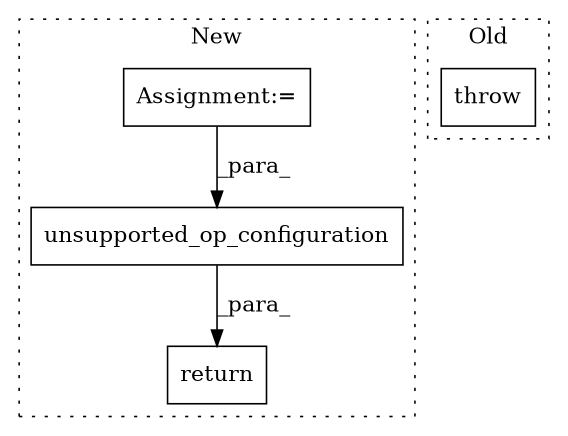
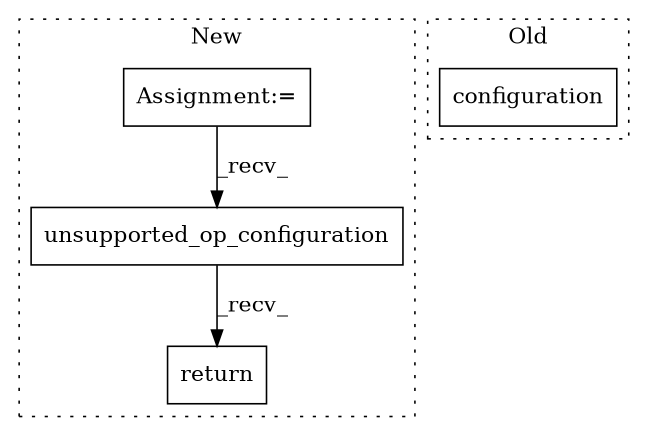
(488, 97) -> (528, 97)
(254, 167) -> (253, 167)
(254, 306) -> (253, 306)
